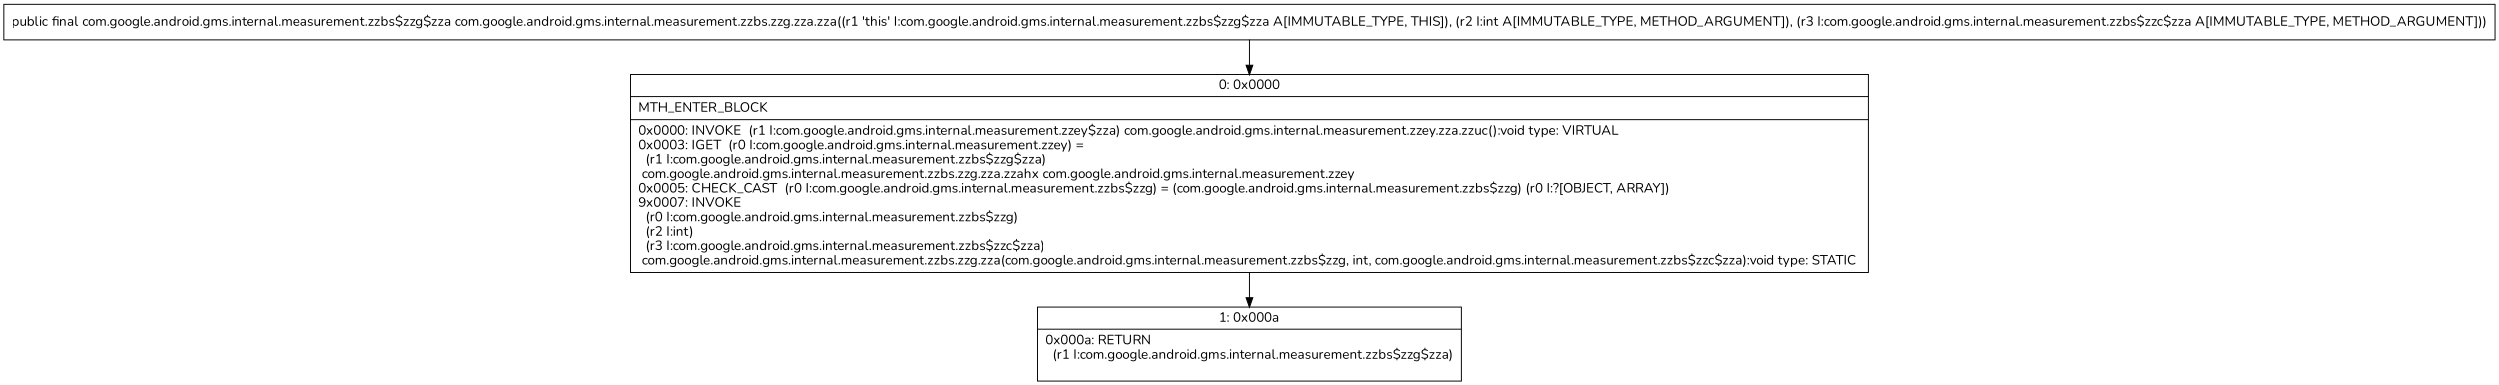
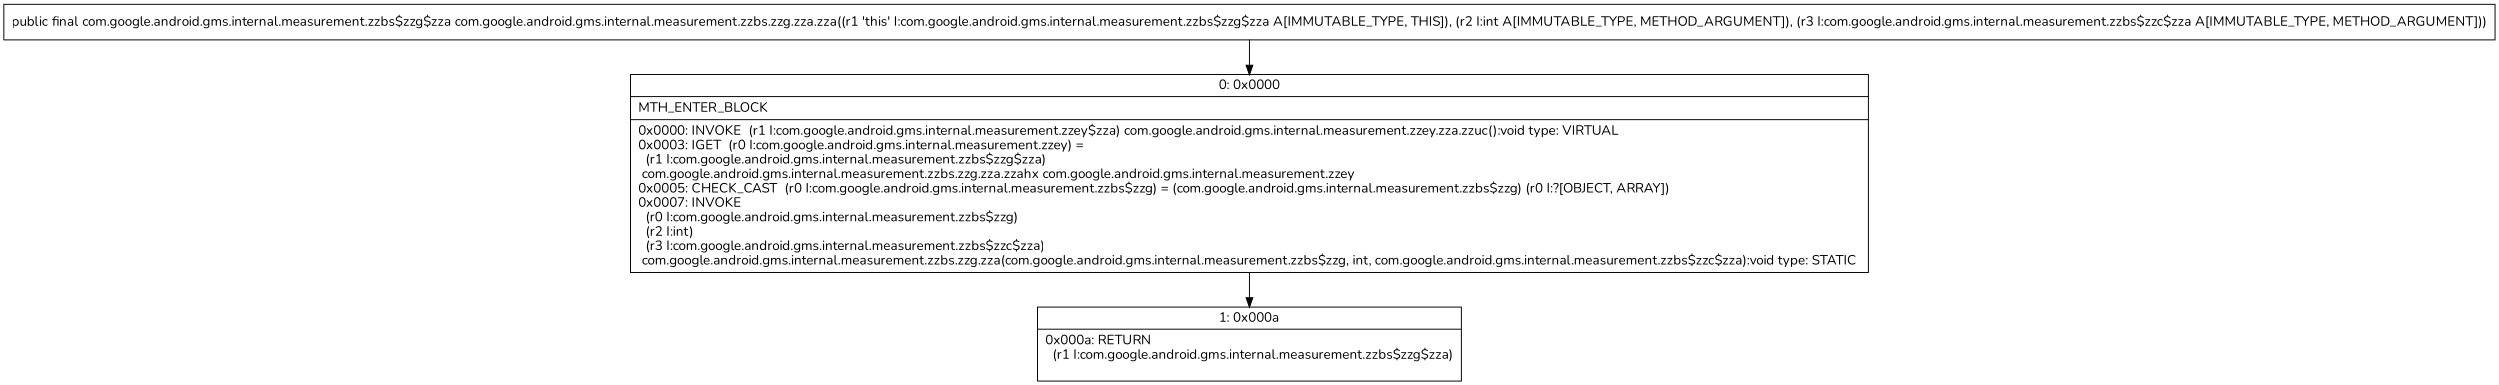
(693, 203) -> (693, 203)
